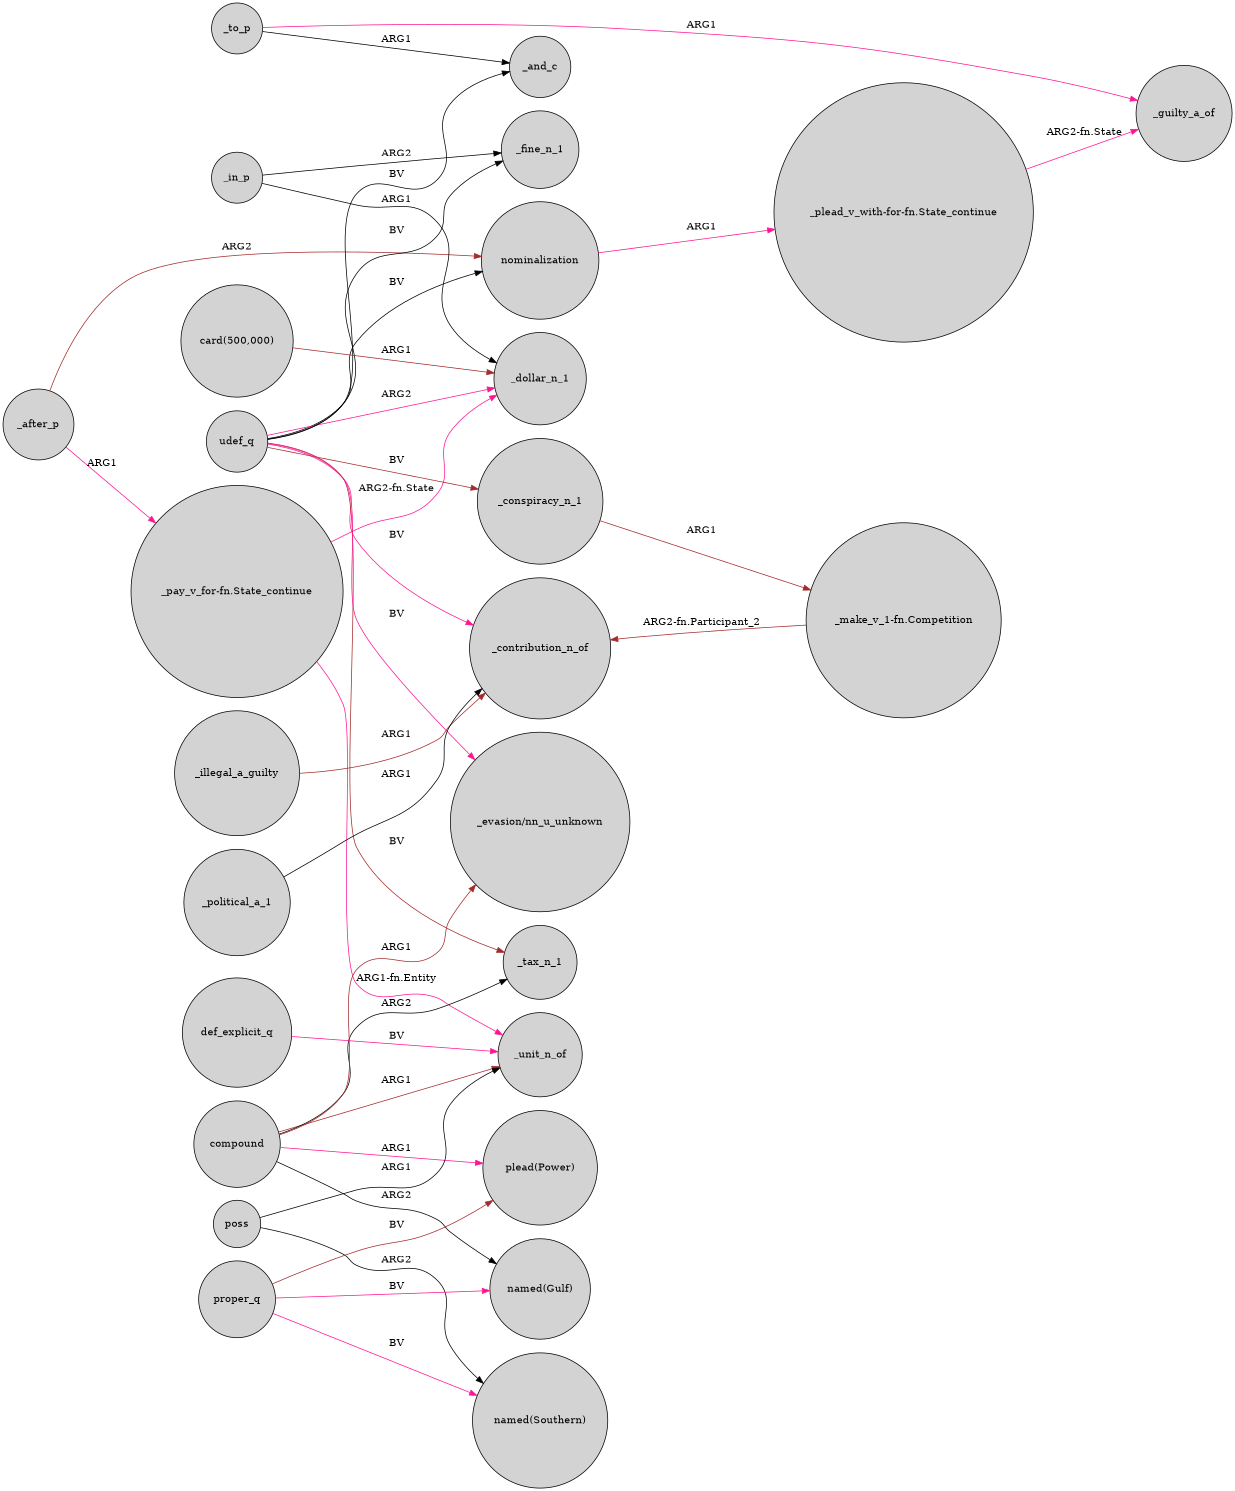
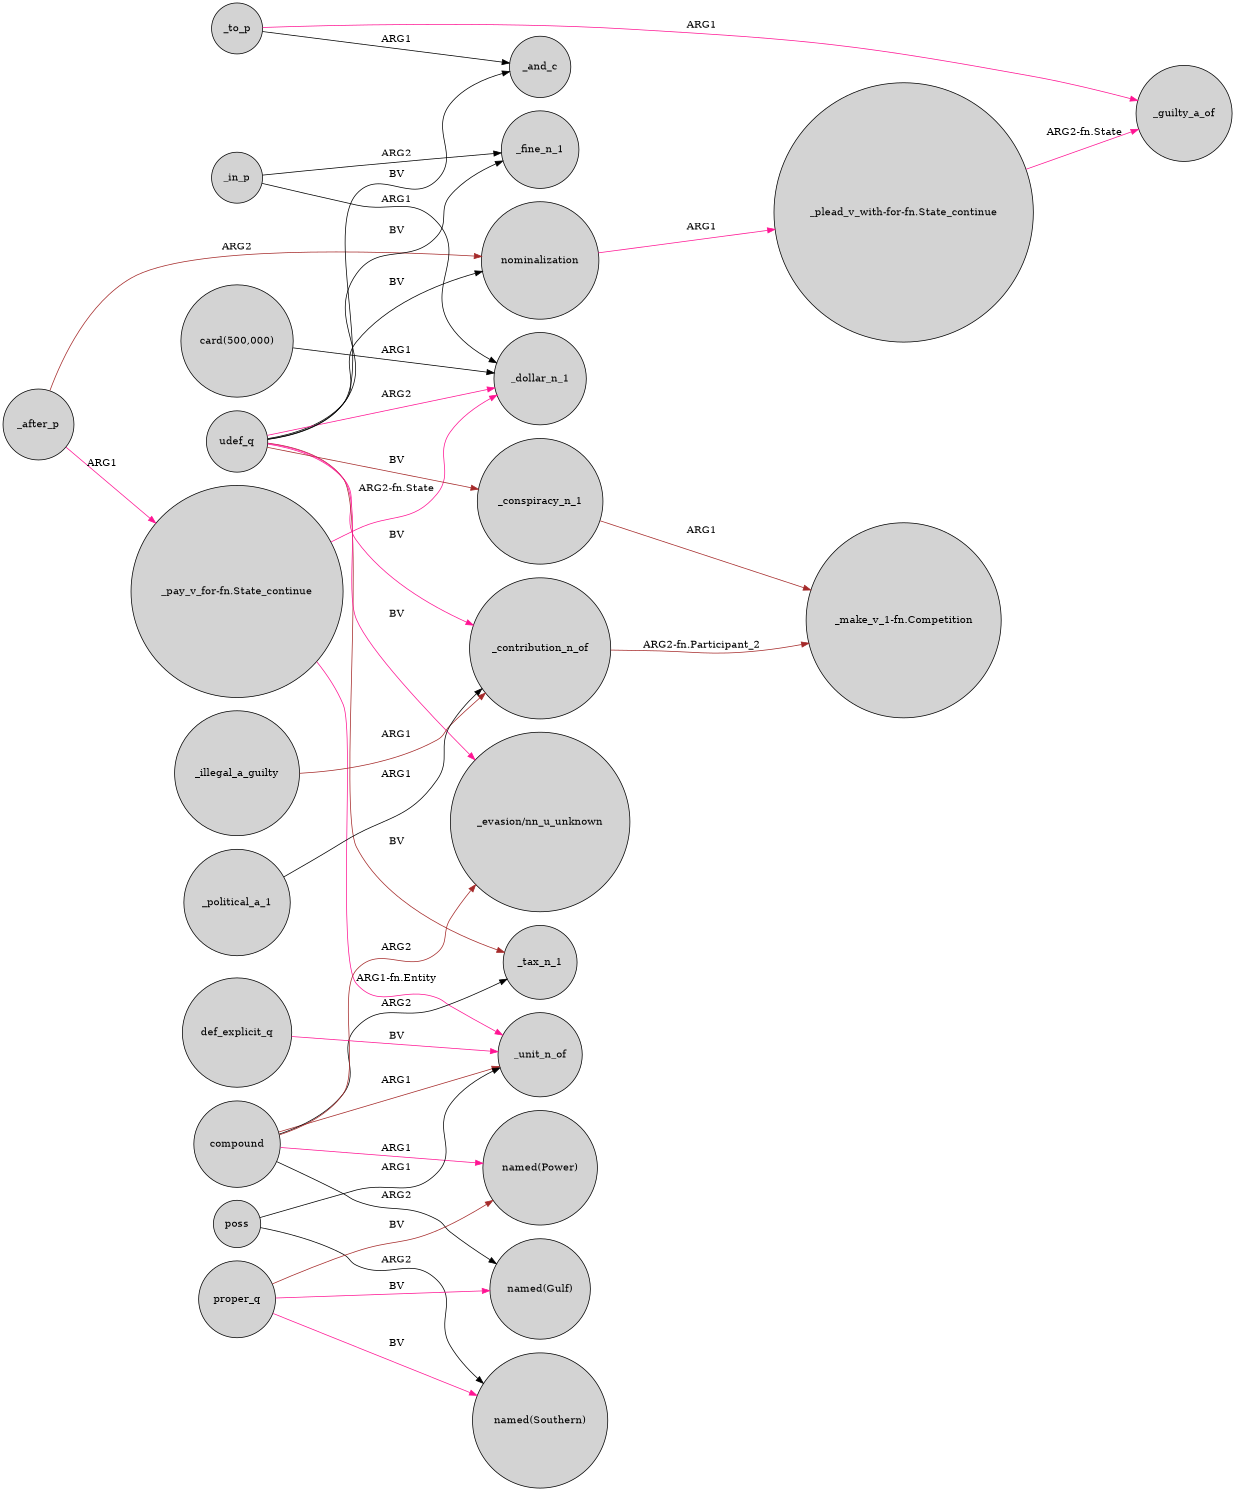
(390, 360) -> (390, 360)
(712, 631) -> (706, 653)
(397, 947) -> (397, 947)
(540, 1168) -> (540, 1168)
